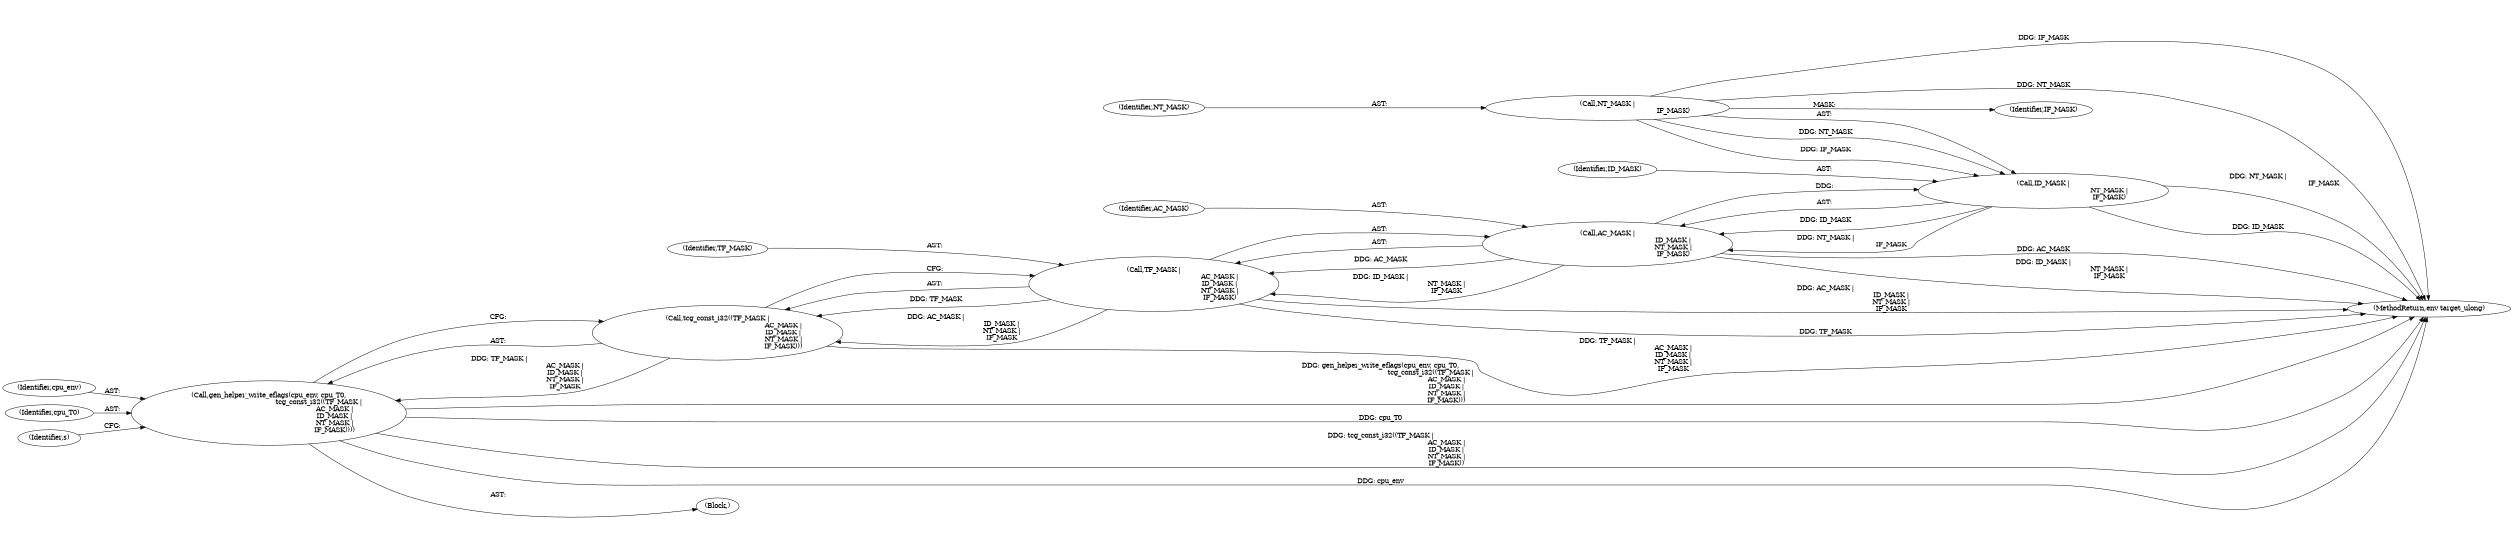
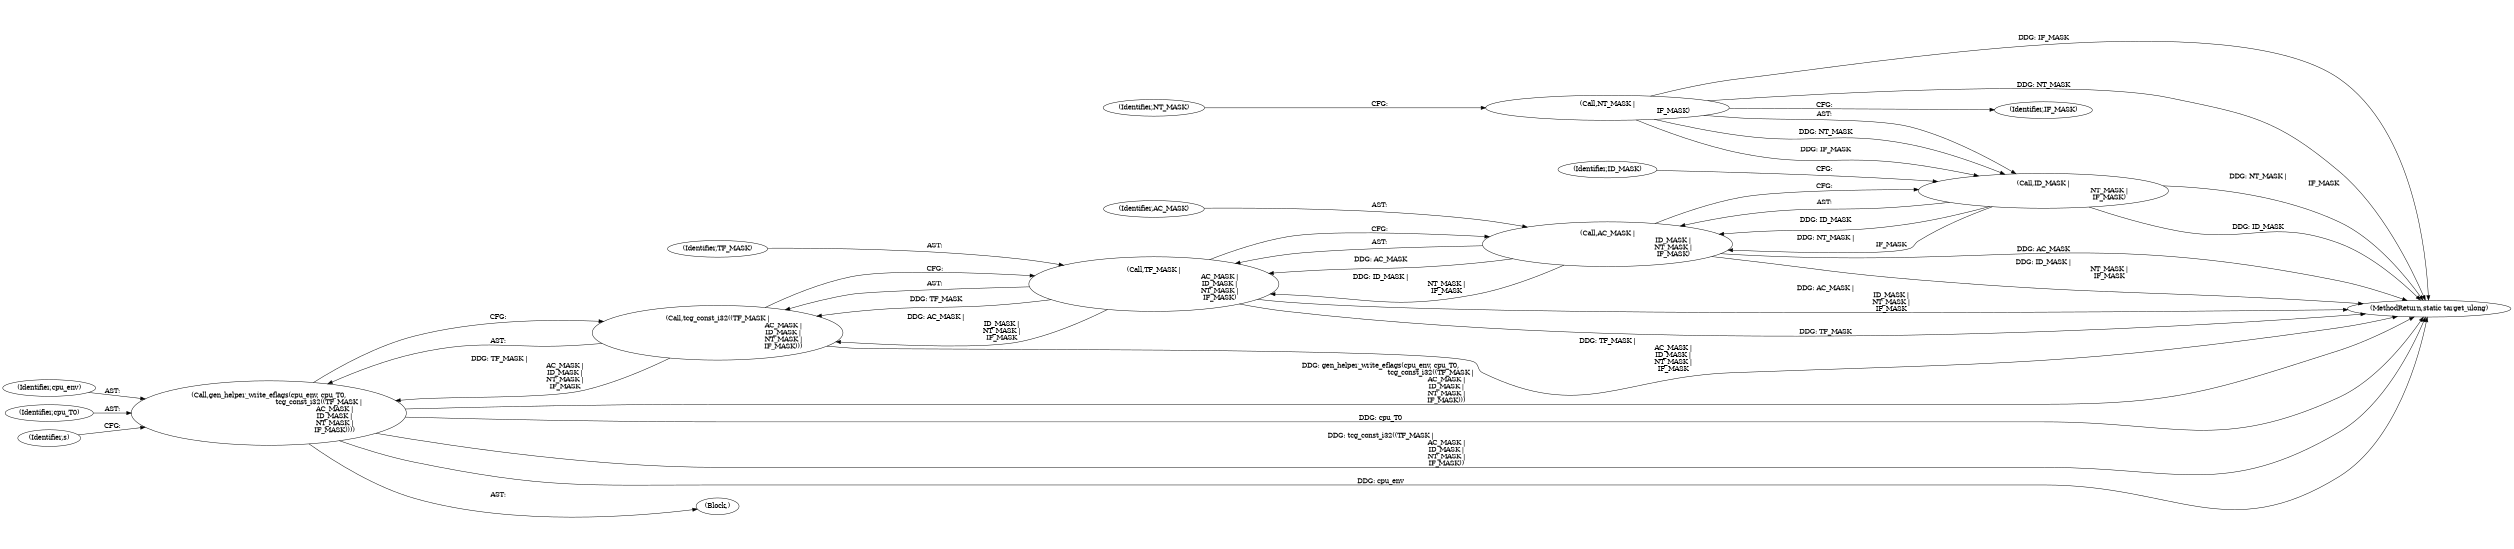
(1381, 104) -> (1381, 104)
(1825, 105) -> (1825, 105)
(1825, 169) -> (1825, 169)
(1825, 186) -> (1825, 186)
(1381, 230) -> (1381, 230)
(2429, 309) -> (2429, 309)
